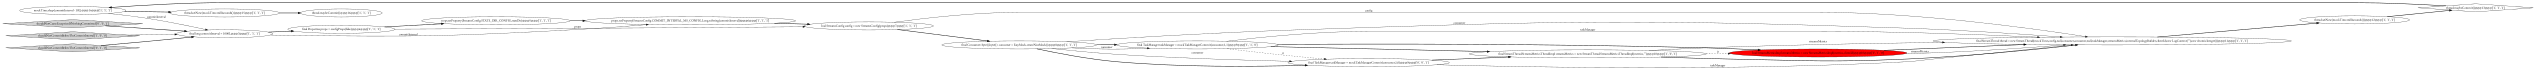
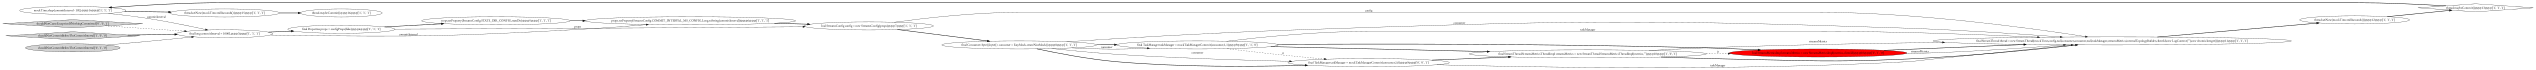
(145, 28) -> (145, 28)
(151, 35) -> (151, 35)
(146, 41) -> (149, 41)
(73, 48) -> (73, 48)
